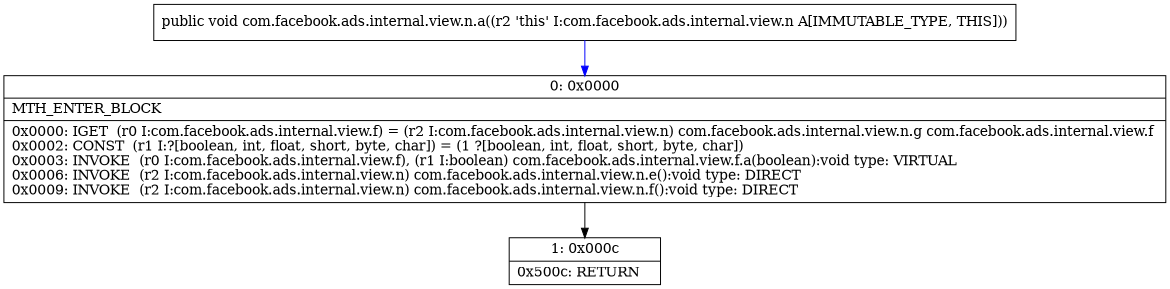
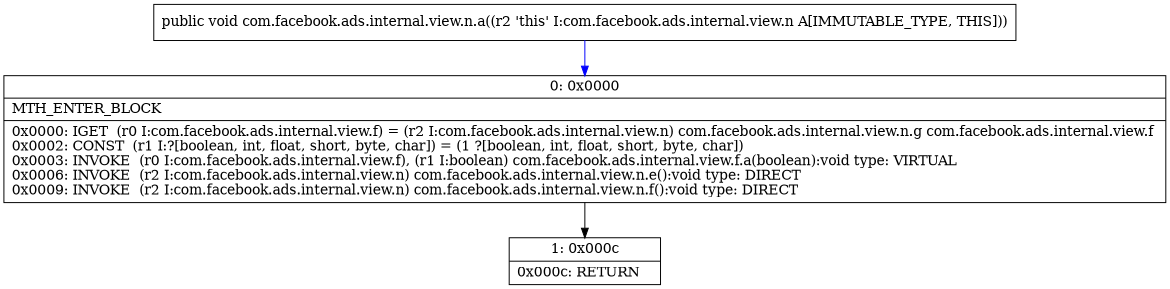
(585, 272) -> (585, 272)
